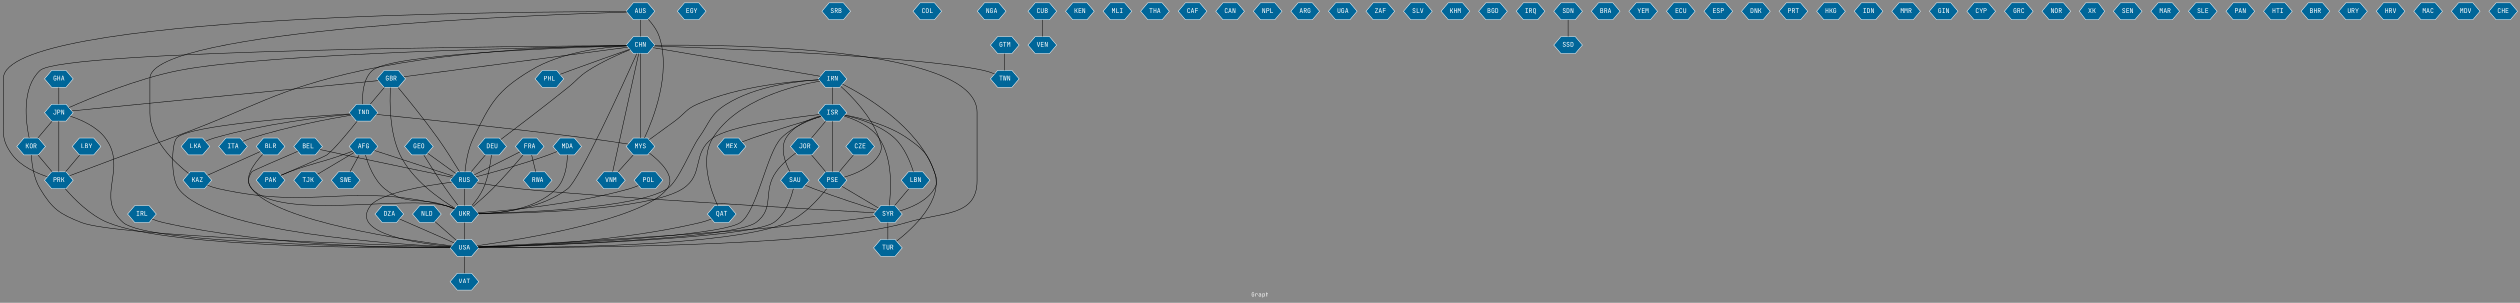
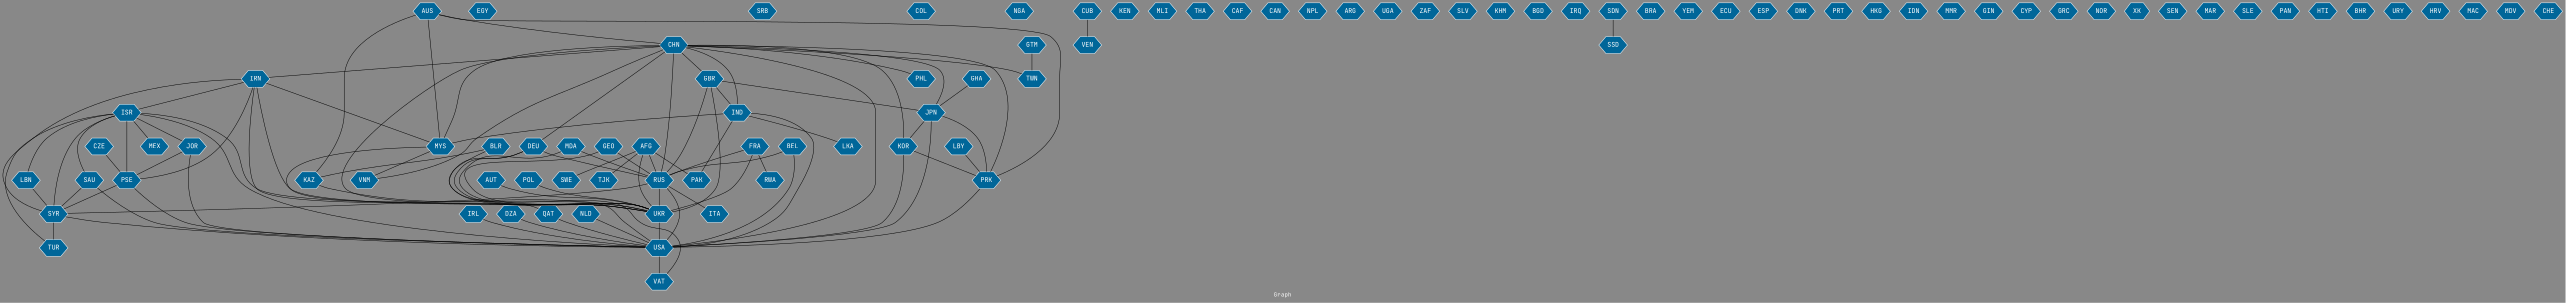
(296, 126) -> (687, 197)
none -> (491, 180)
none -> (632, 214)
